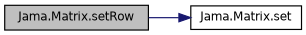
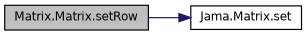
(77, 18) -> (77, 18)
